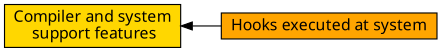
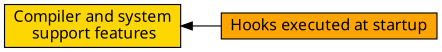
(329, 26) -> (329, 26)
